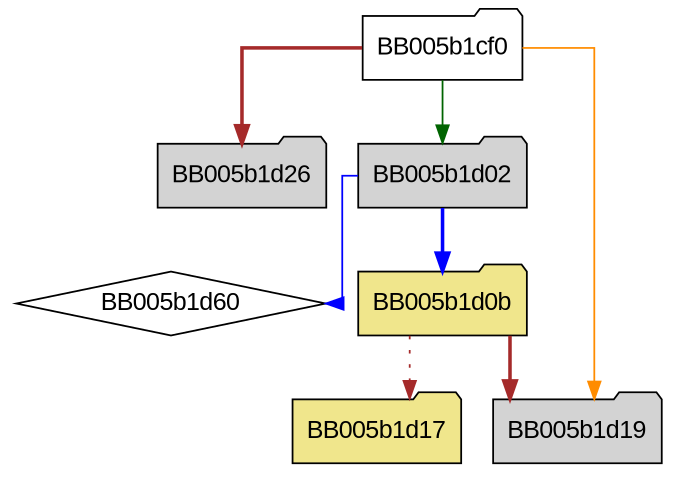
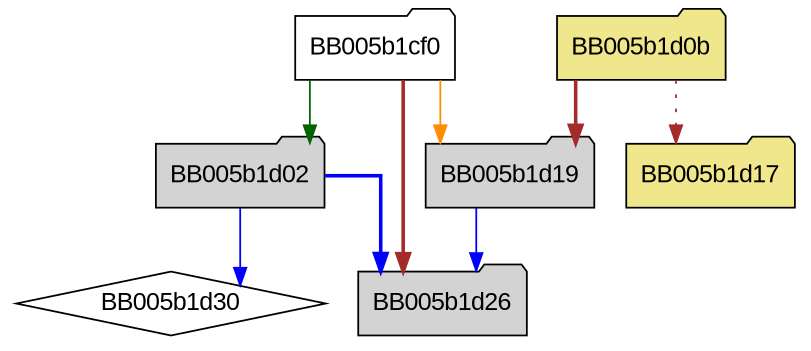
(443, 231) -> (381, 187)
none -> (476, 231)
(171, 304) -> (171, 304)
